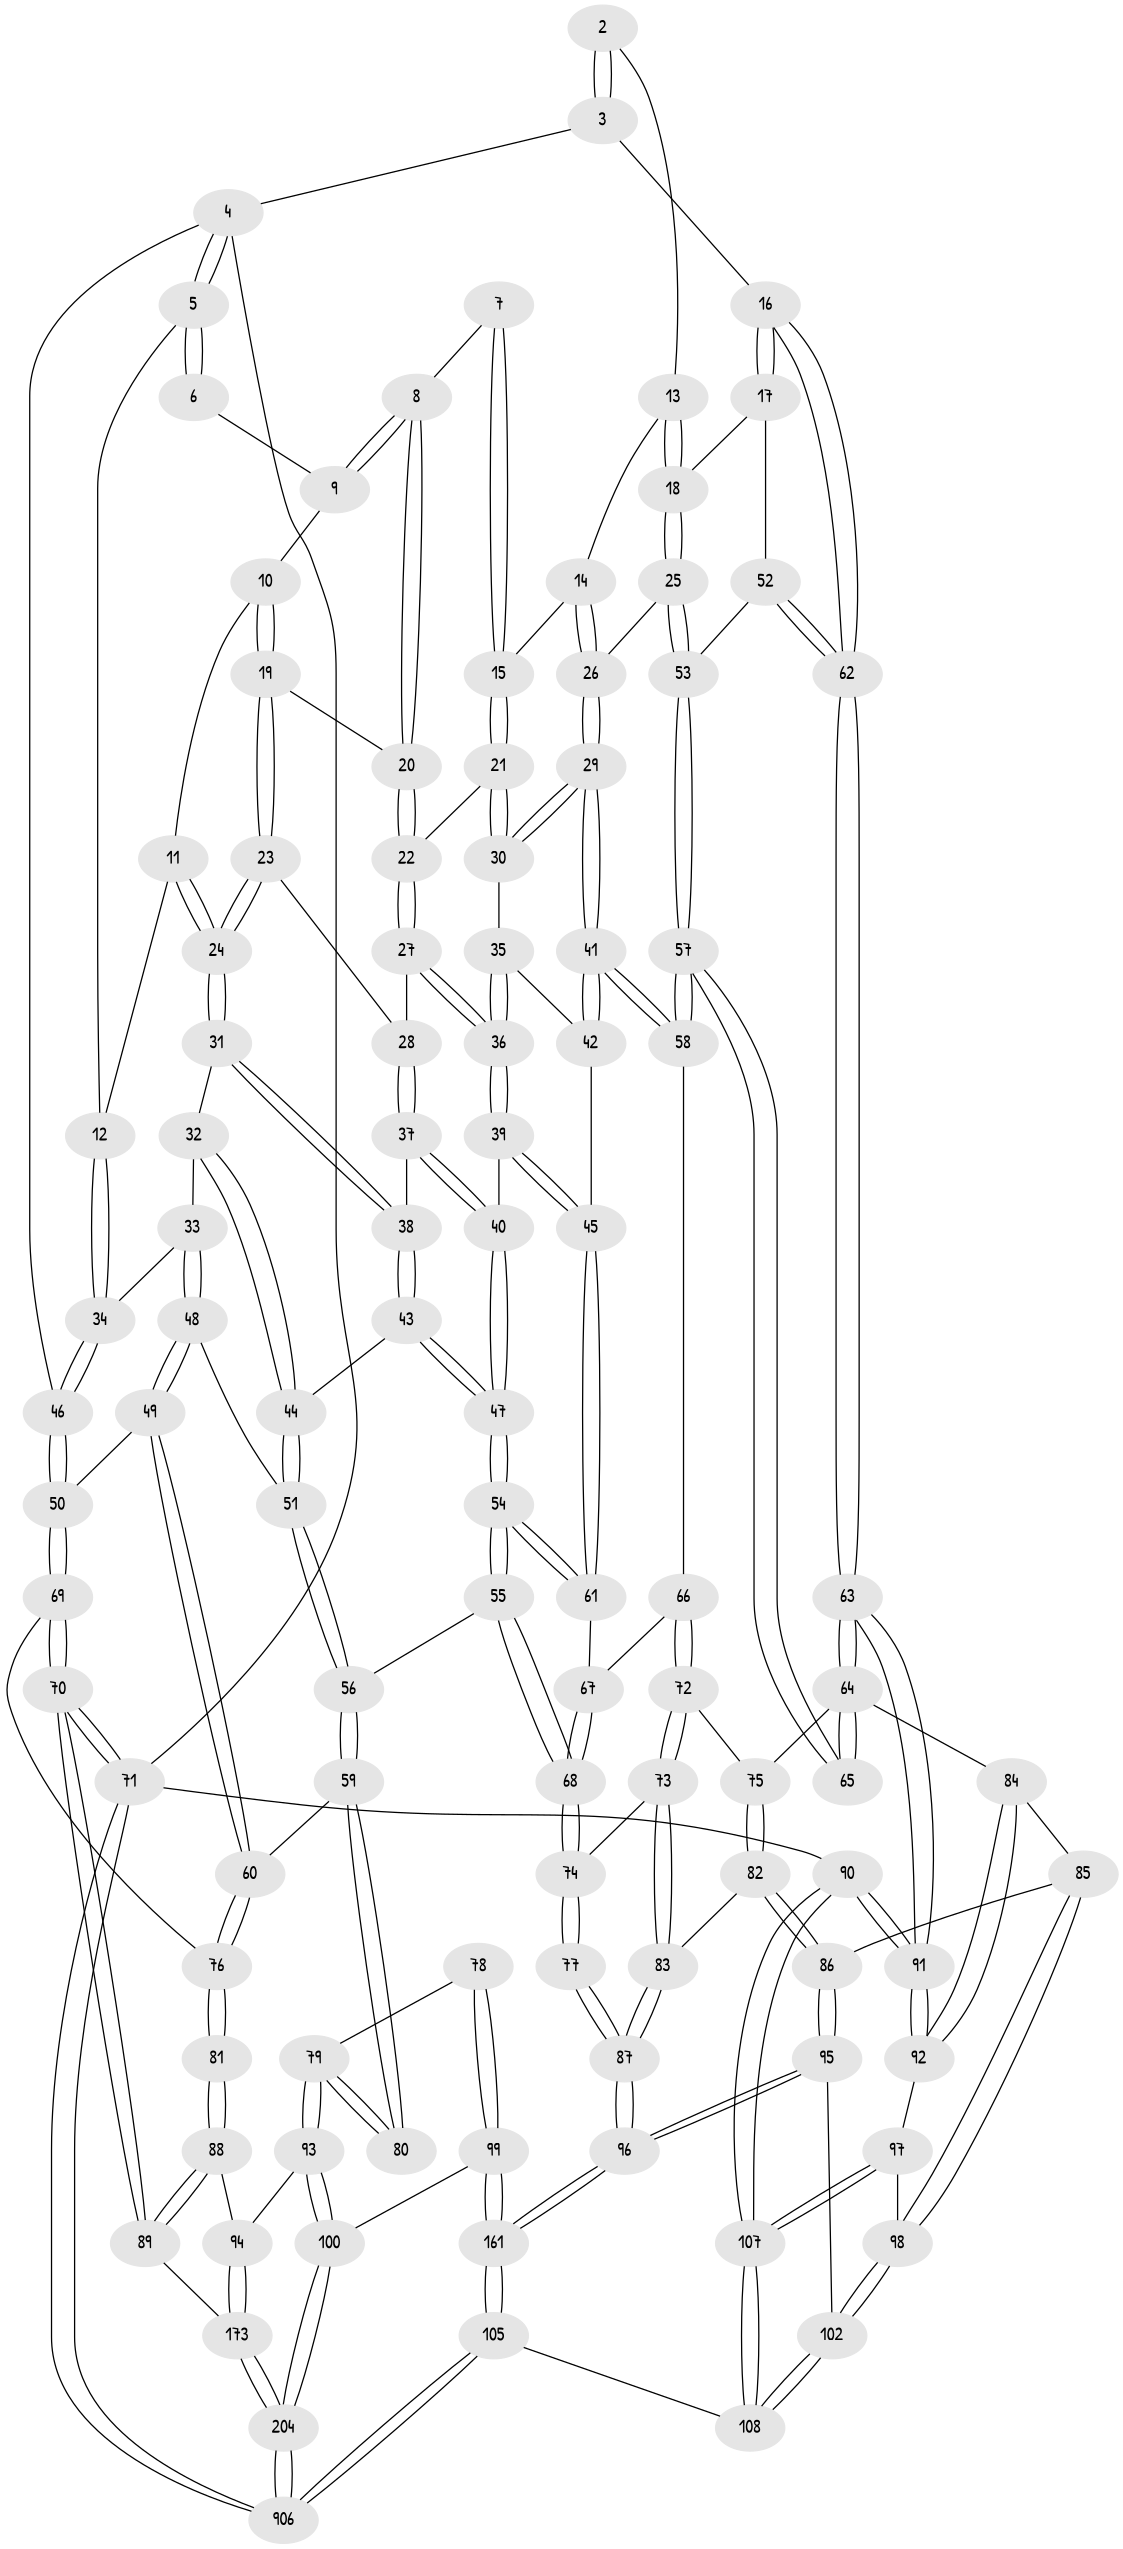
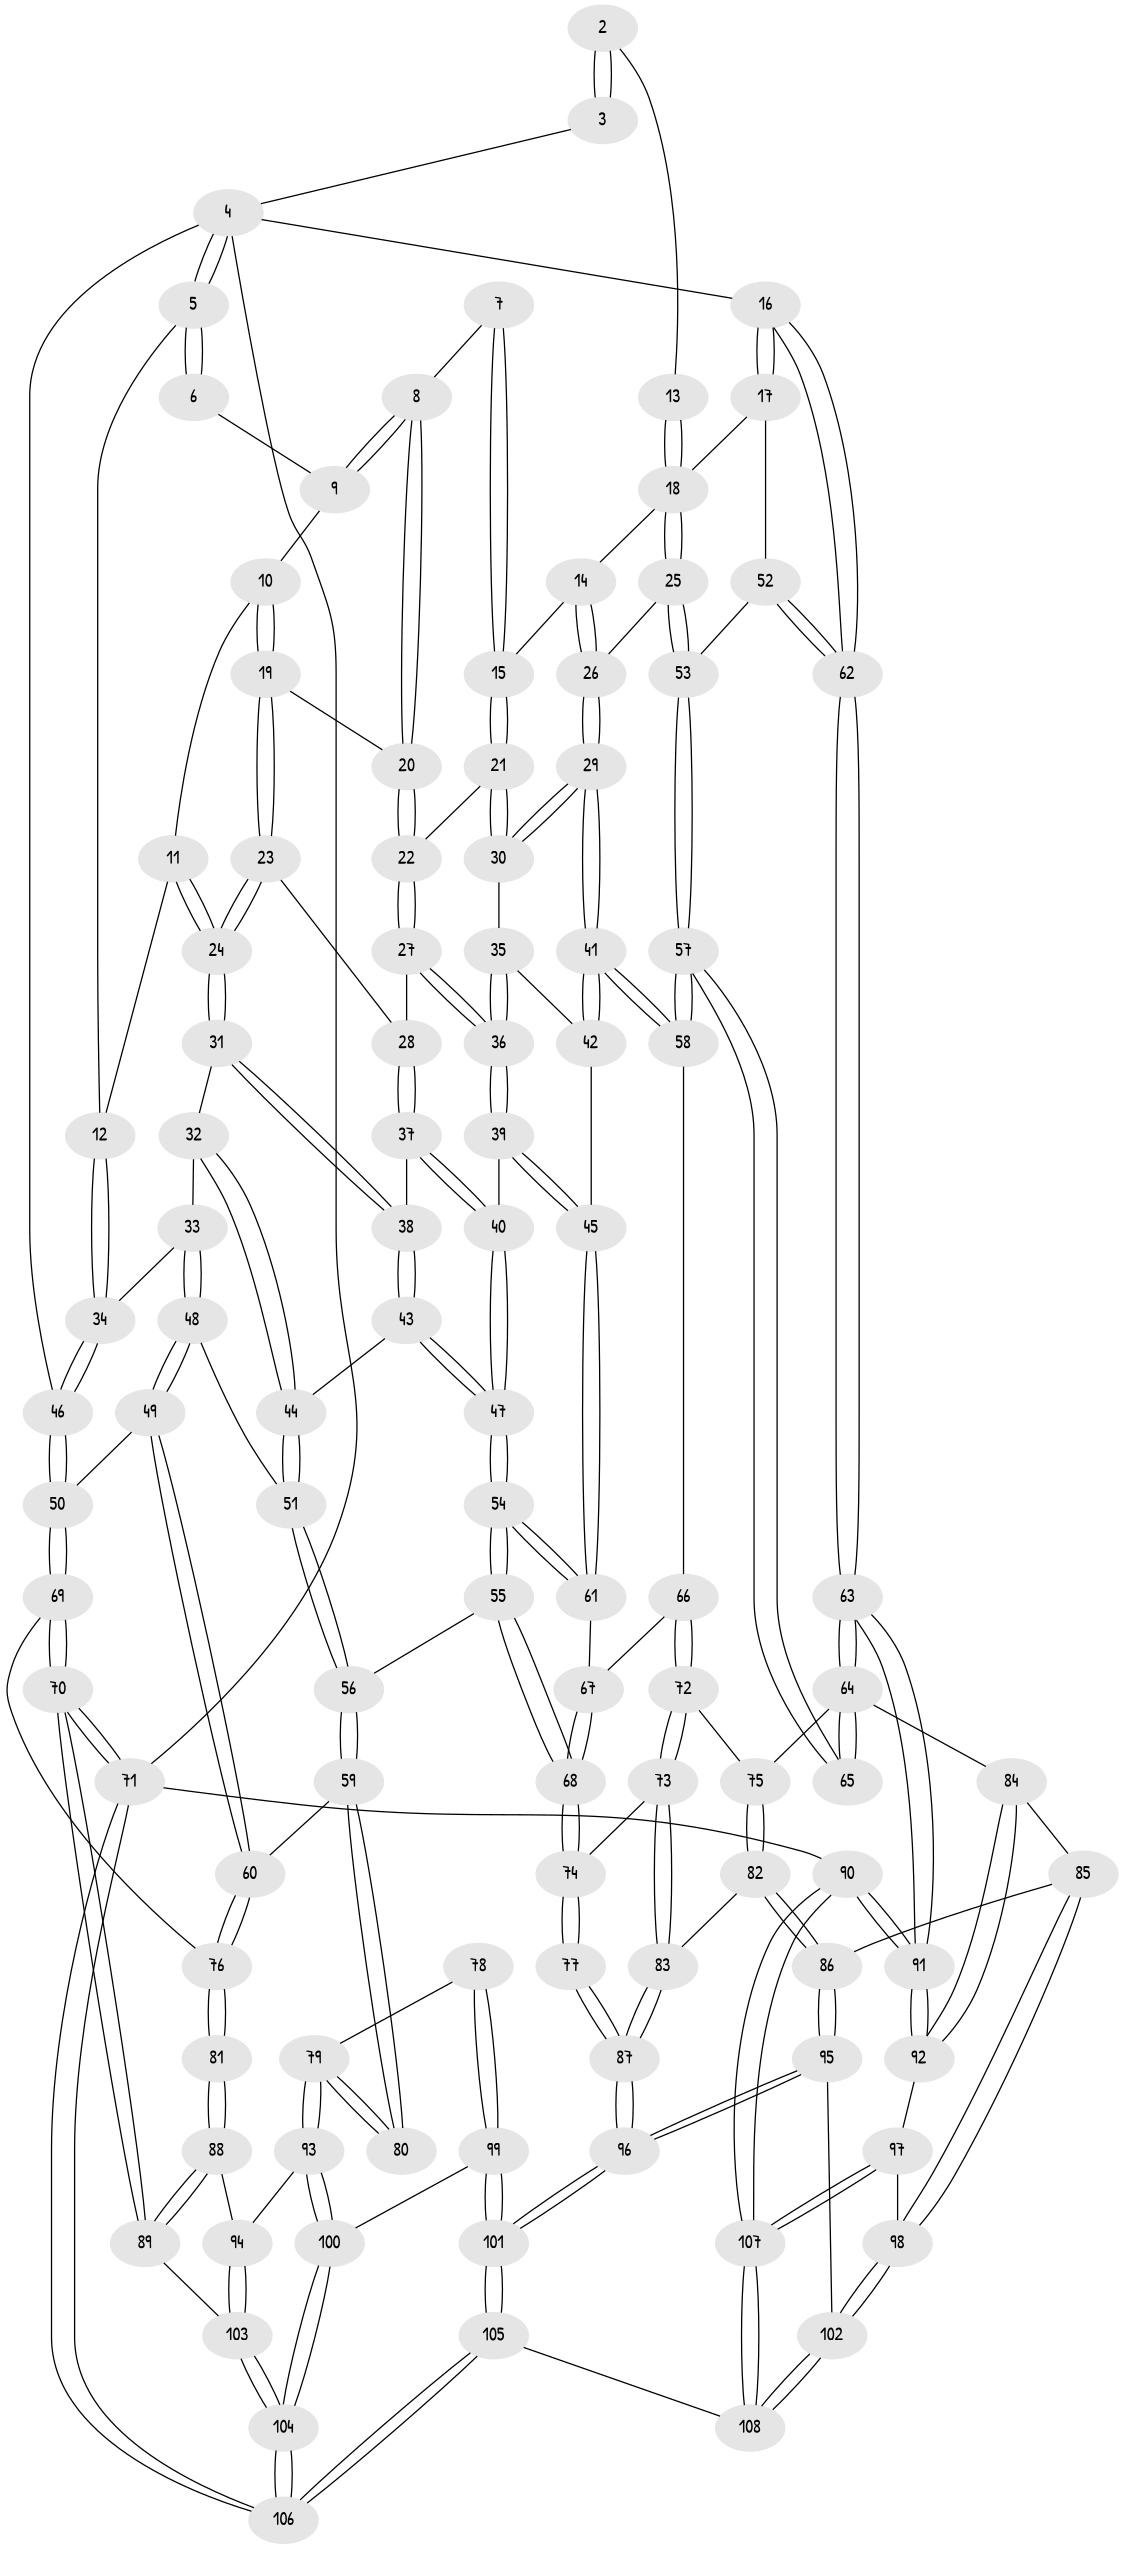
(684, 213) -> (497, 259)
(617, 486) -> (627, 536)
(494, 2243) -> (494, 2243)
(237, 2336) -> (237, 2336)
(284, 2428) -> (284, 2428)
(284, 2520) -> (284, 2520)
